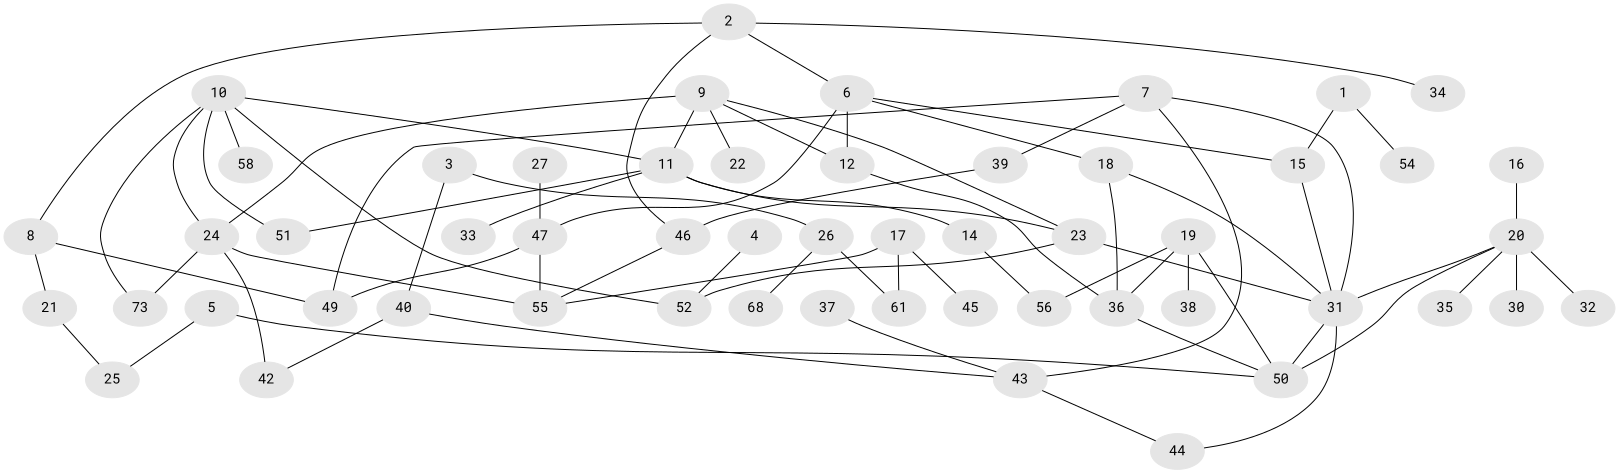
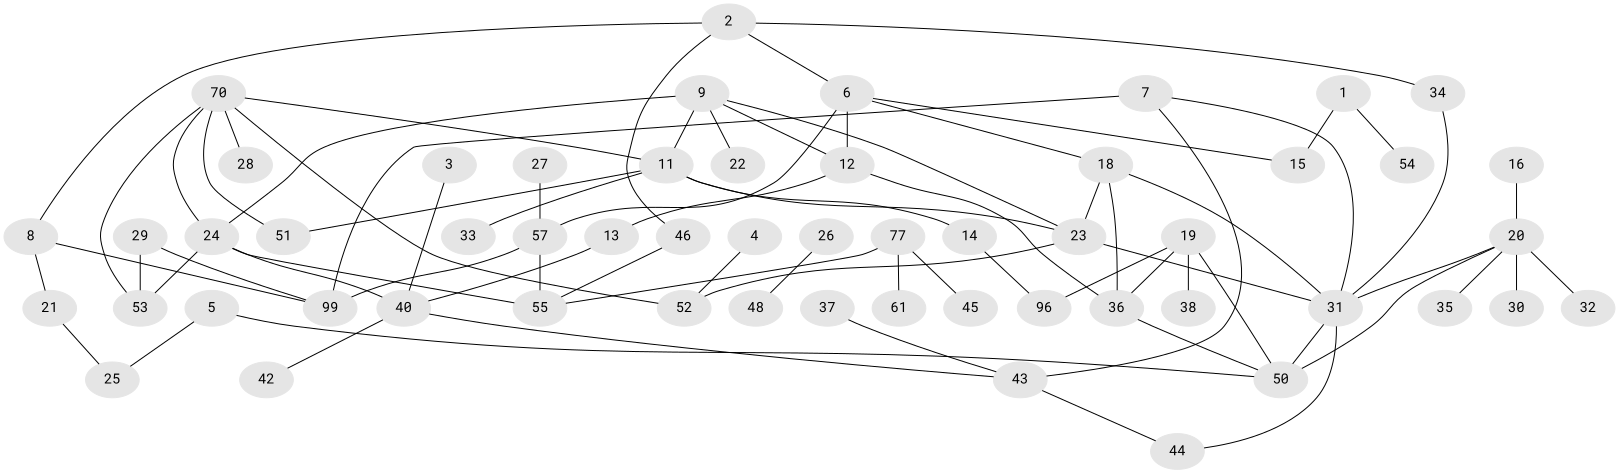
(219, 93) -> (219, 93)
(246, 165) -> (246, 165)
(1000, 165) -> none
(648, 198) -> none
none -> (1092, 201)
none -> (140, 237)
(540, 237) -> (540, 237)
none -> (612, 237)
(898, 237) -> (898, 237)
(1317, 237) -> (1427, 215)
(864, 274) -> none
(253, 304) -> (308, 273)
(140, 308) -> (140, 308)
(330, 308) -> (330, 308)
(756, 308) -> (756, 308)
(1044, 308) -> (1044, 308)
